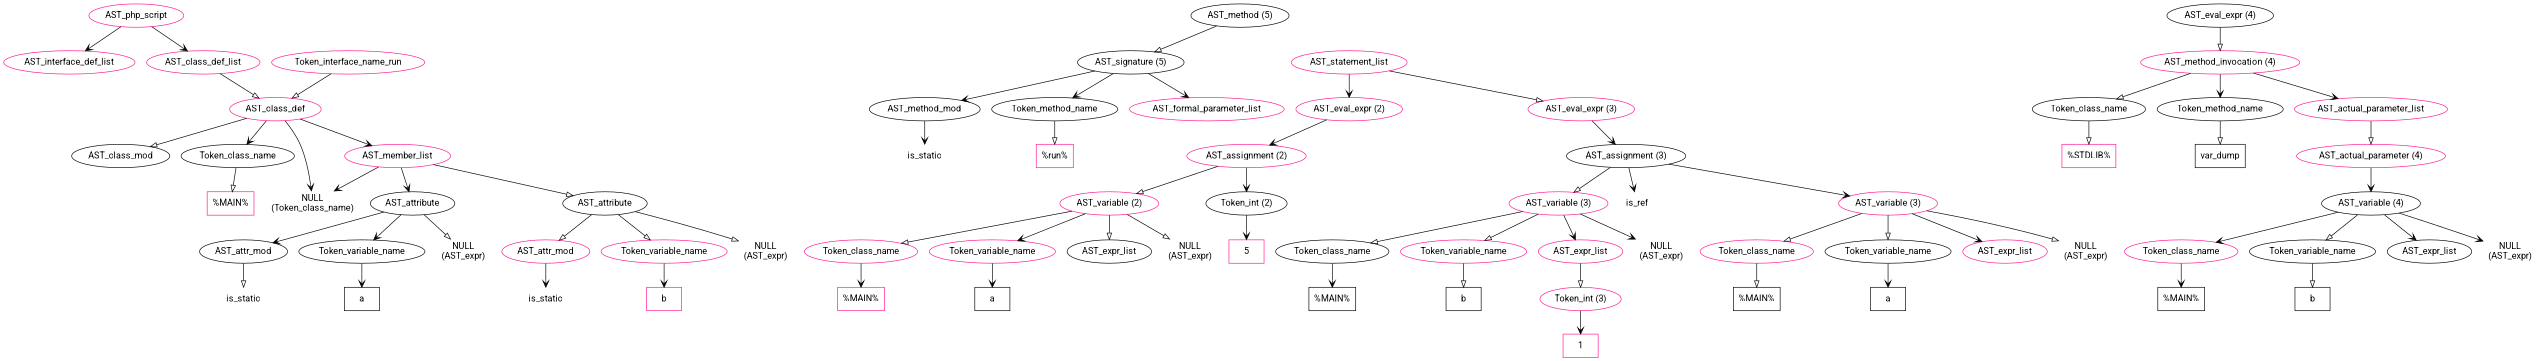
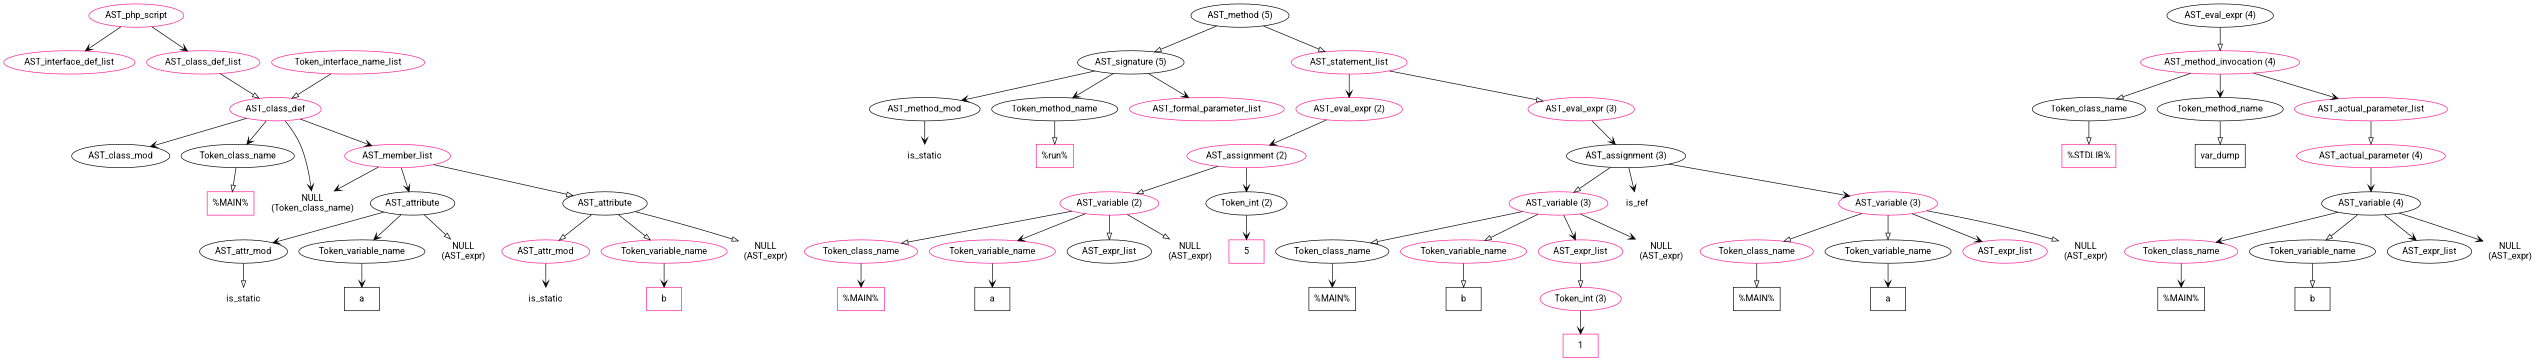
none -> (1291, 38)
(348, 62) -> (348, 62)
(202, 132) -> (202, 132)
